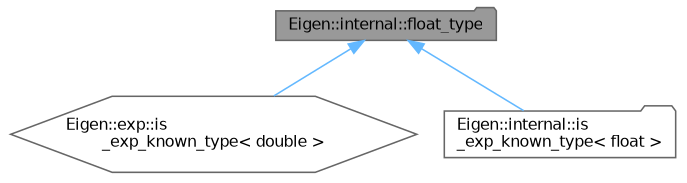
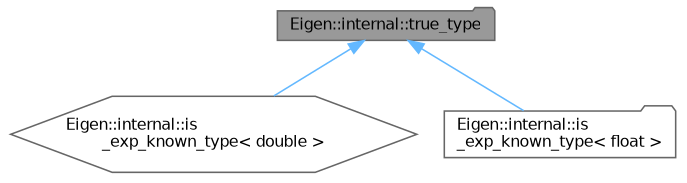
(386, 26) -> (386, 26)
(214, 134) -> (214, 134)
